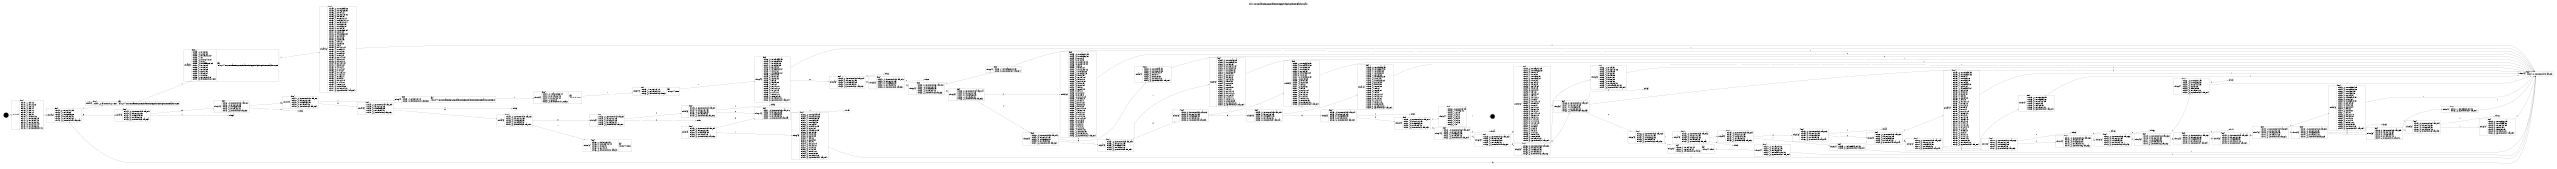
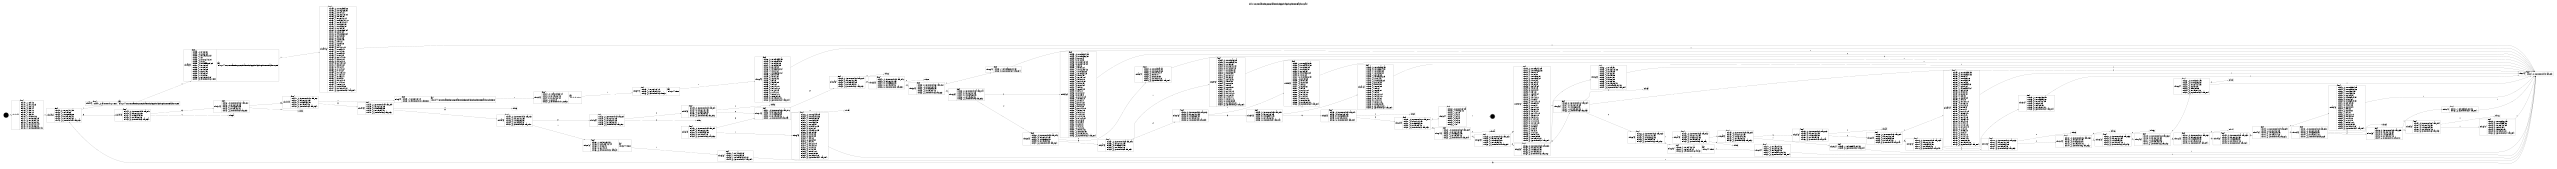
(810, 81) -> (812, 98)
none -> (735, 156)
